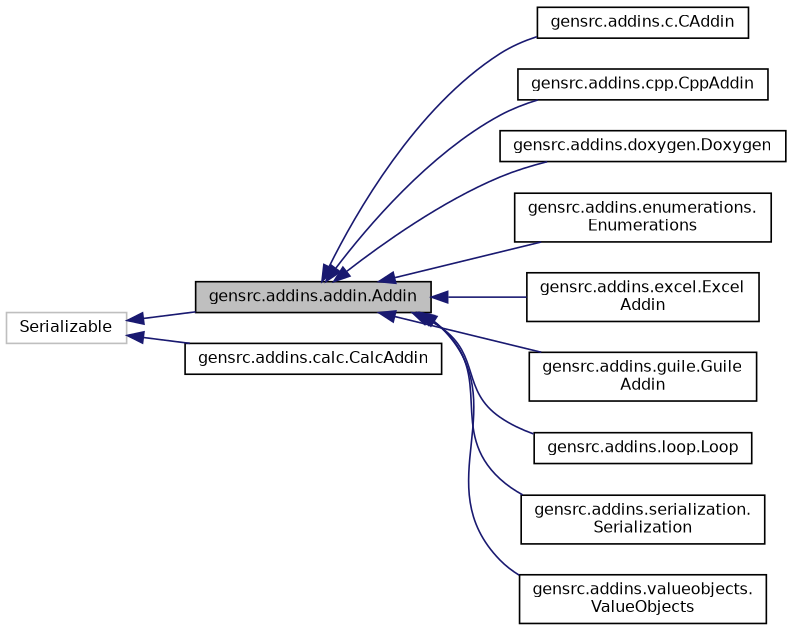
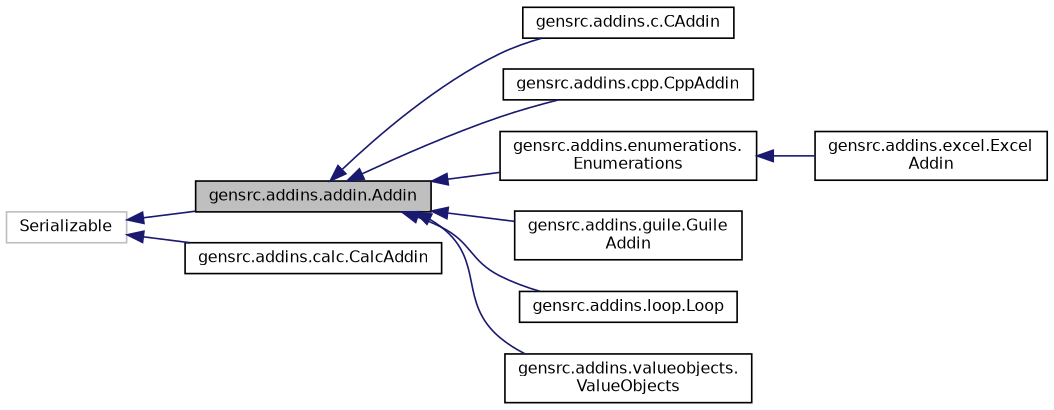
(643, 146) -> none
(487, 297) -> (794, 156)
(643, 520) -> none
